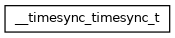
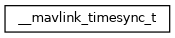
(87, 19) -> (87, 19)
